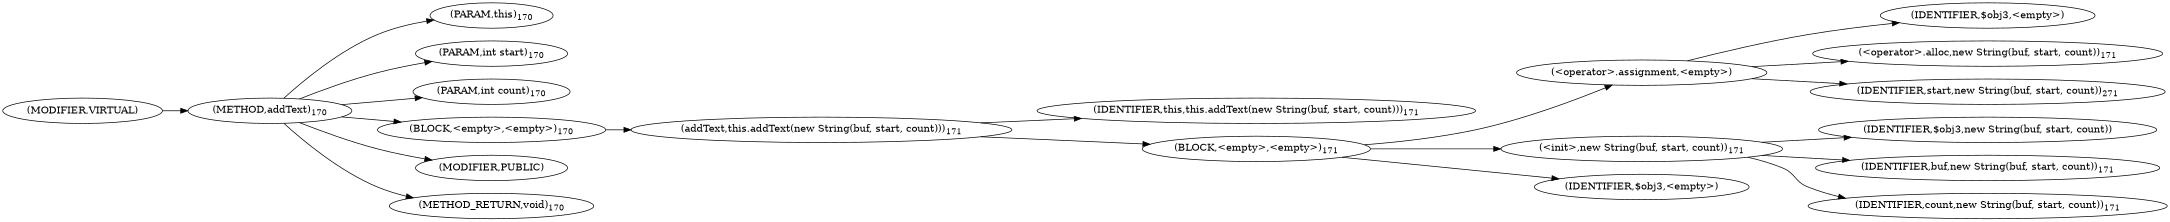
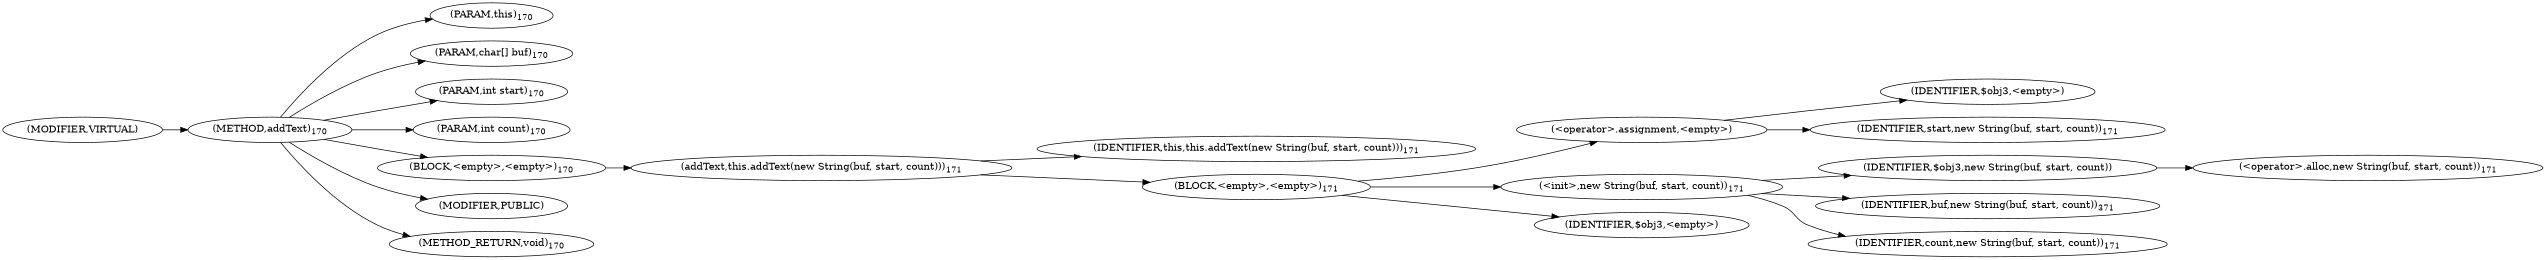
none -> (492, 54)
(1796, 64) -> (2171, 168)
(2110, 91) -> (2110, 129)
(2106, 167) -> (2106, 205)
